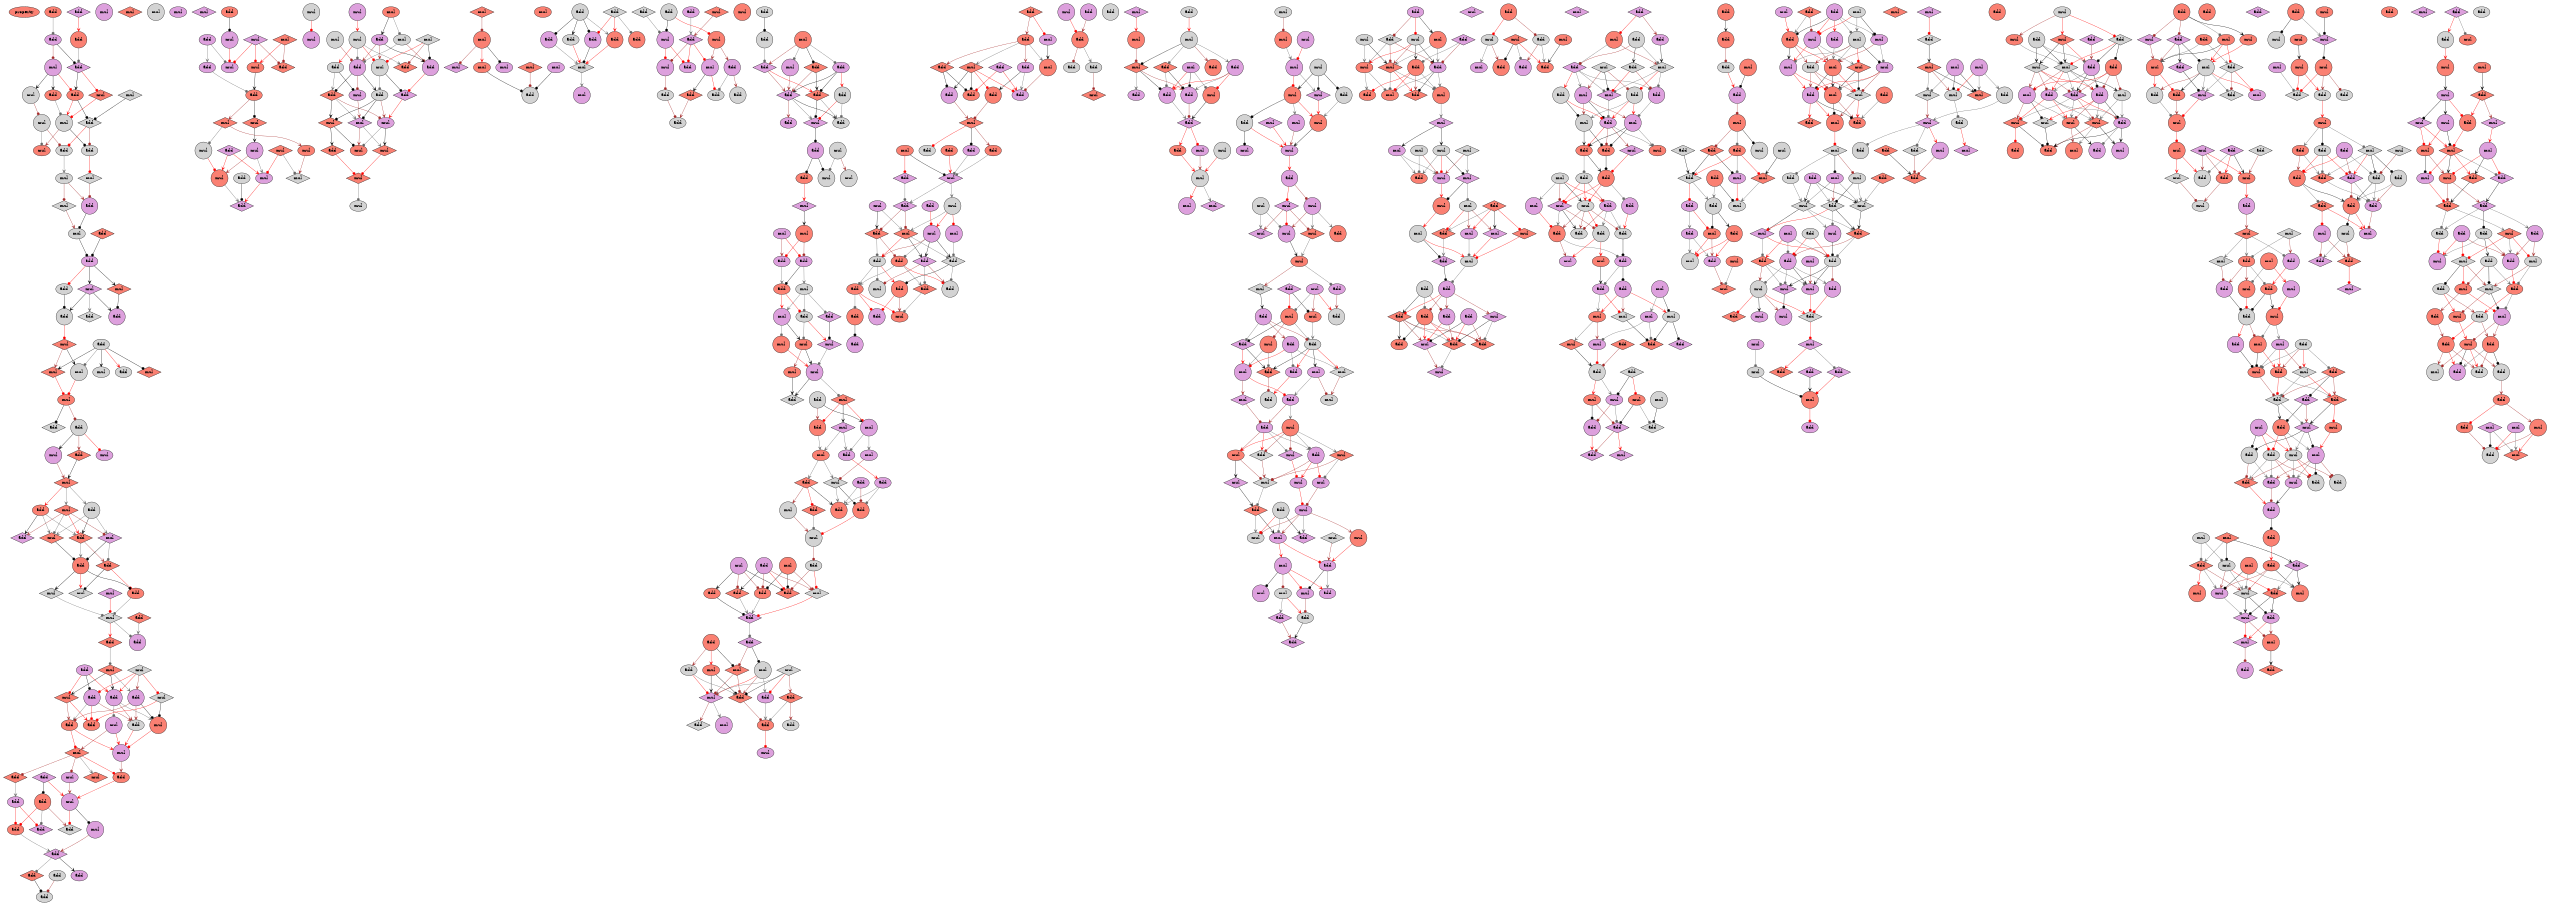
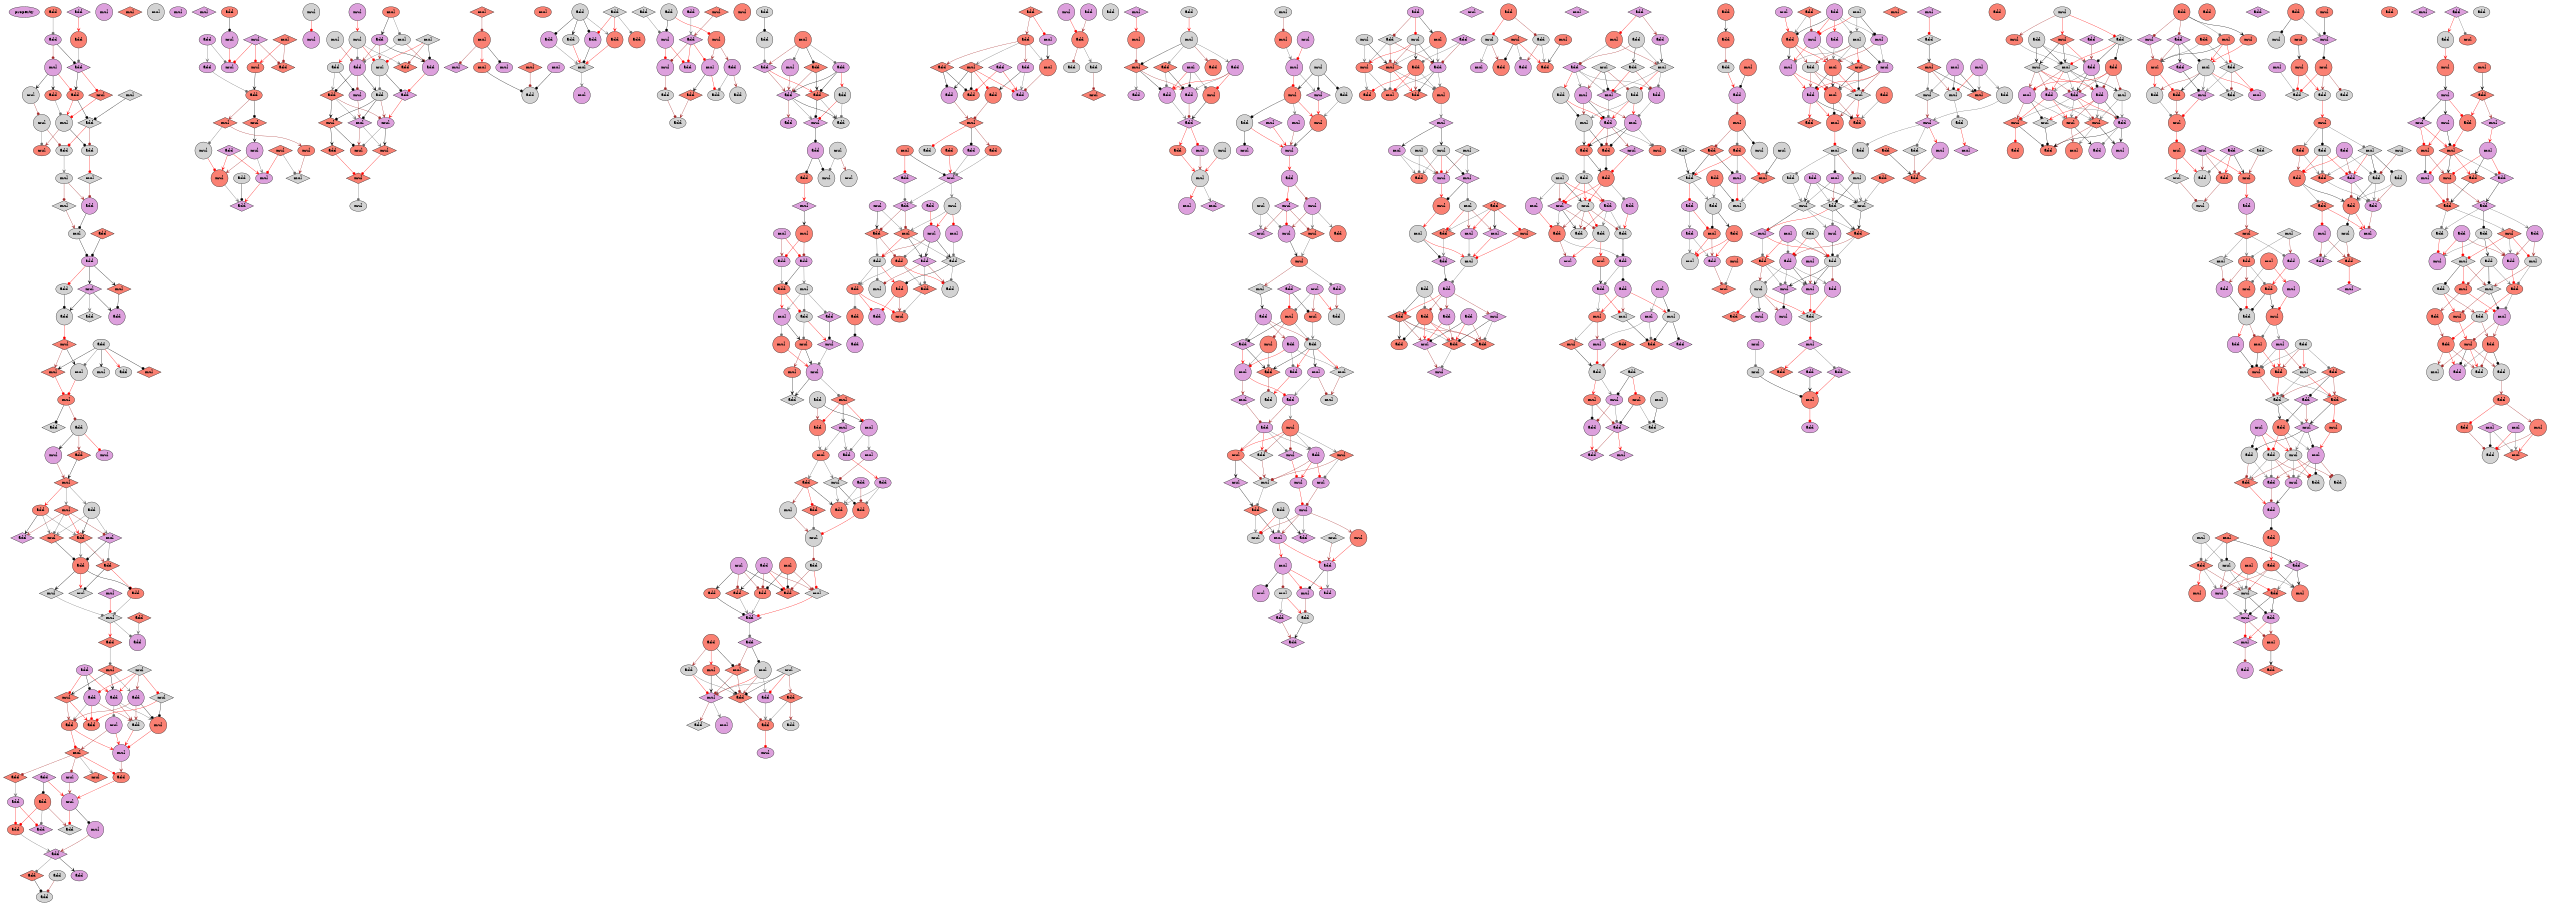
(24, 12) -> (24, 12)
